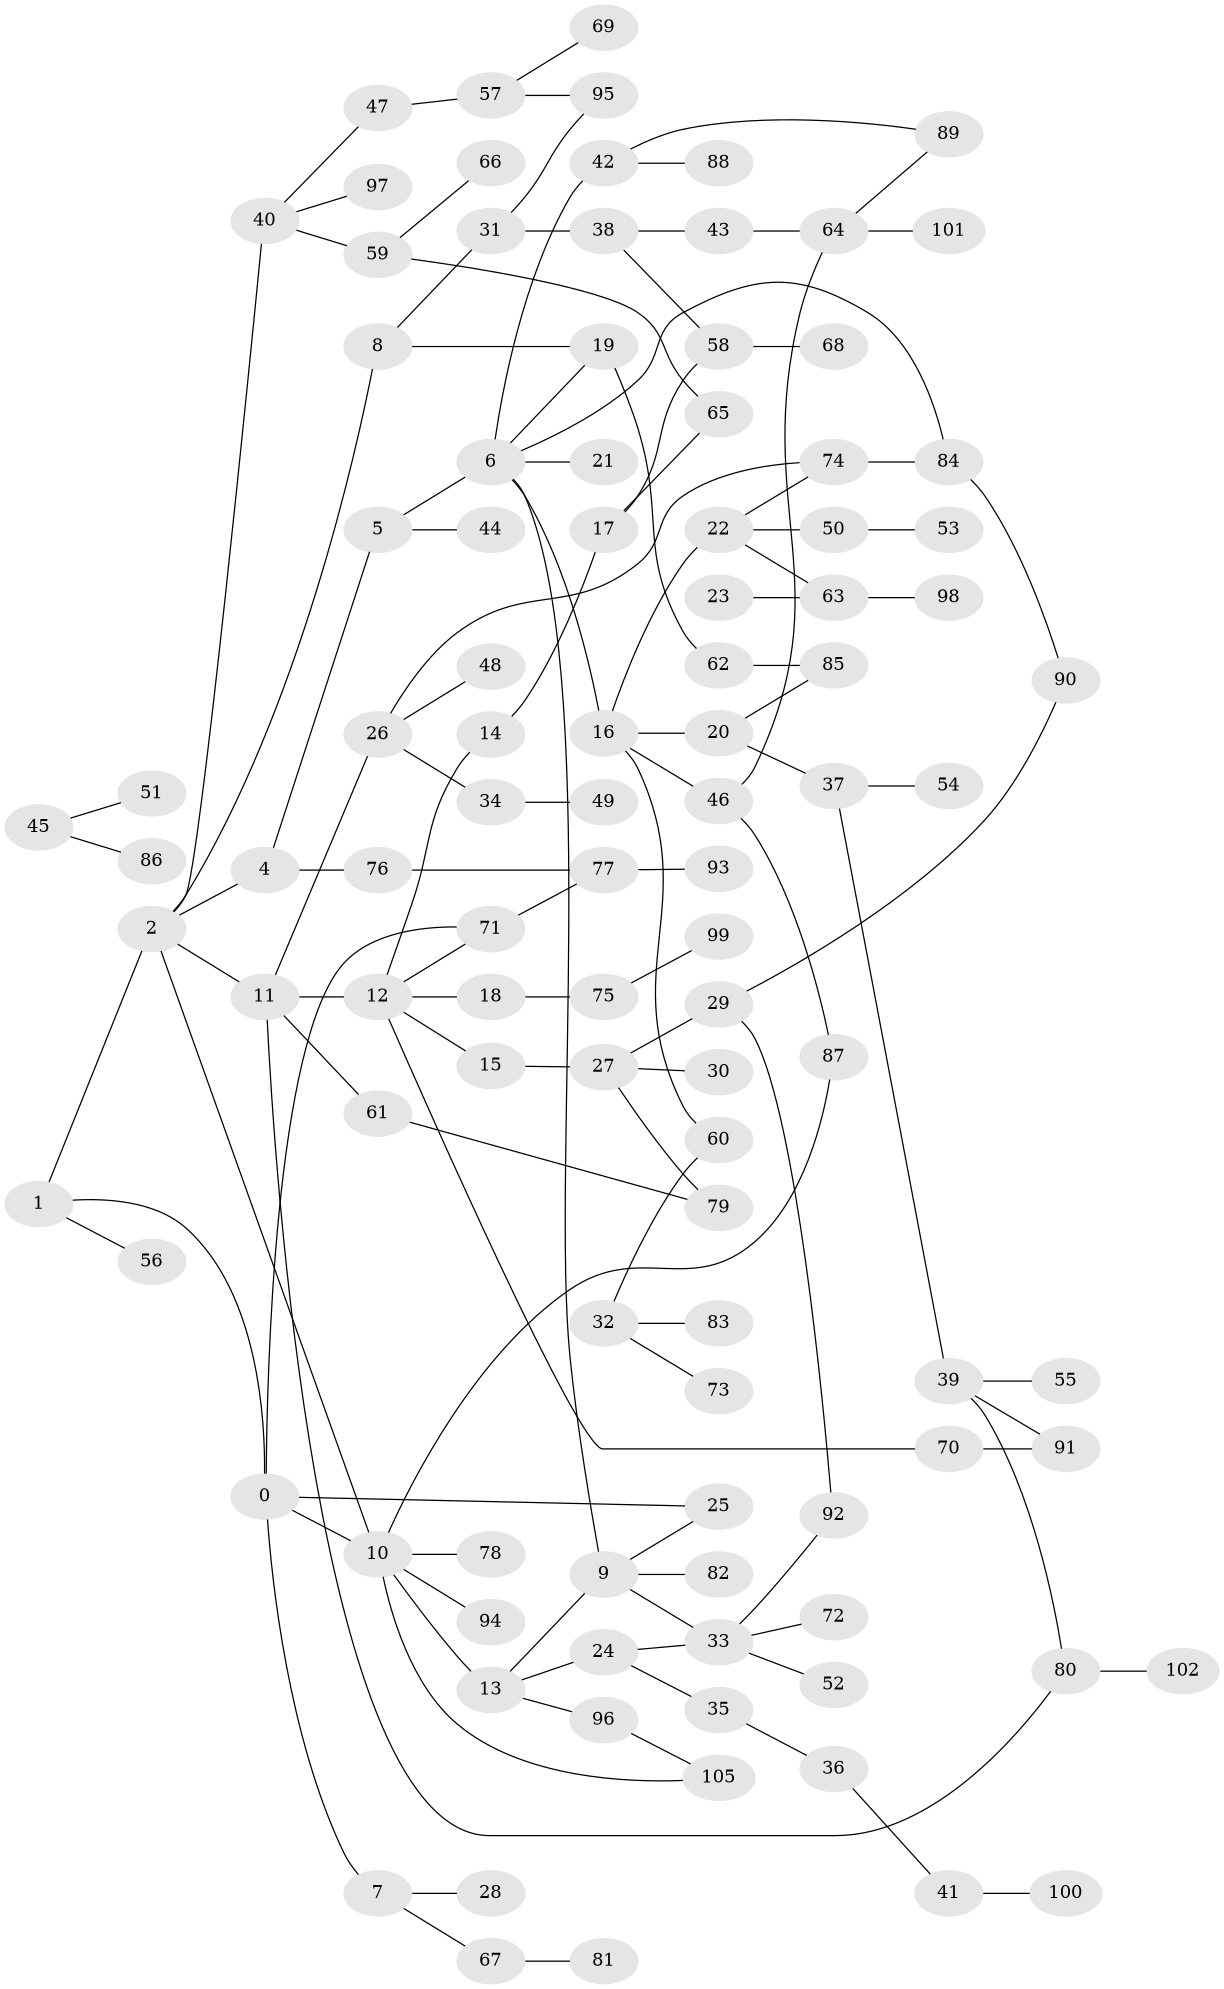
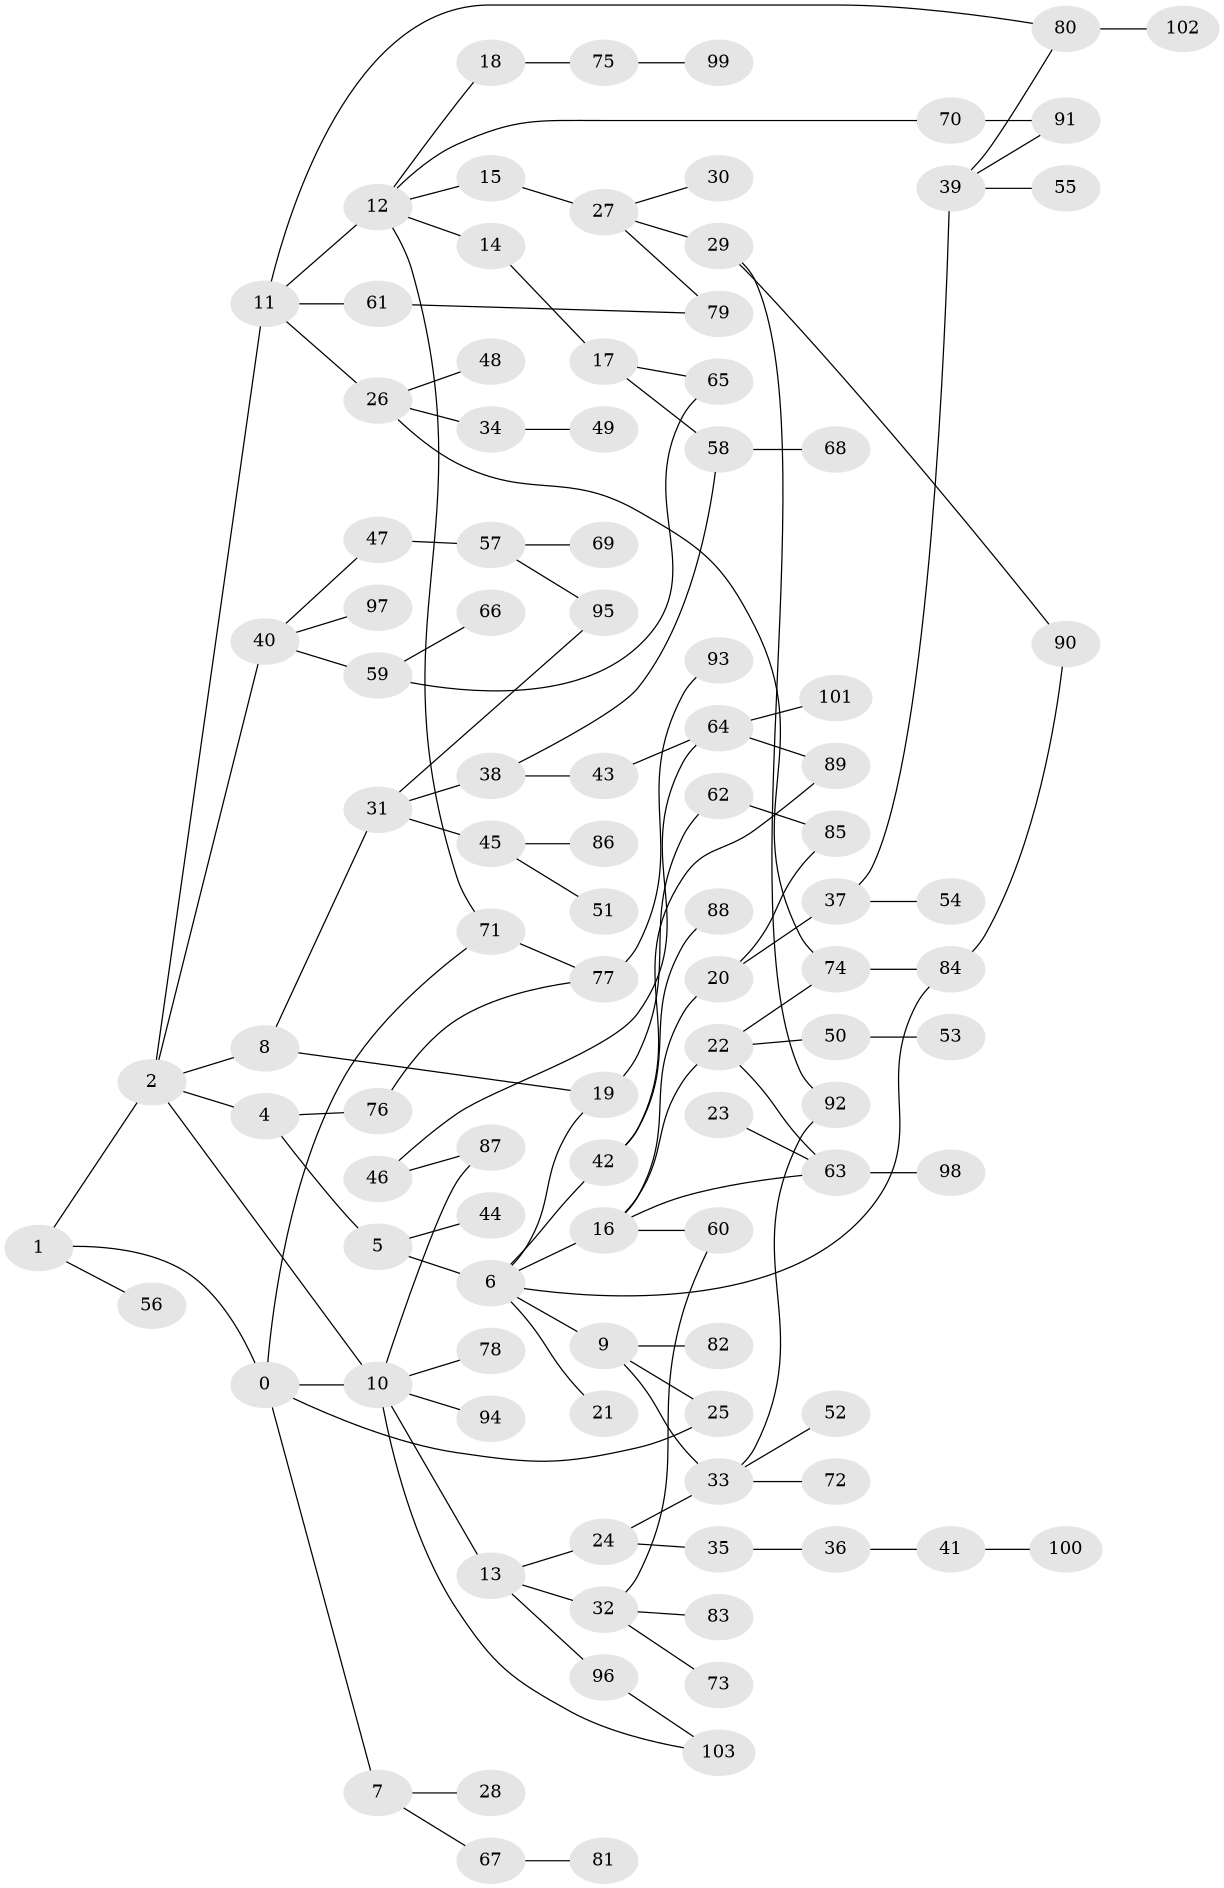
(662, 767) -> (715, 1189)
none -> (435, 827)
(548, 1632) -> (548, 1593)
(719, 1778) -> (719, 1753)
